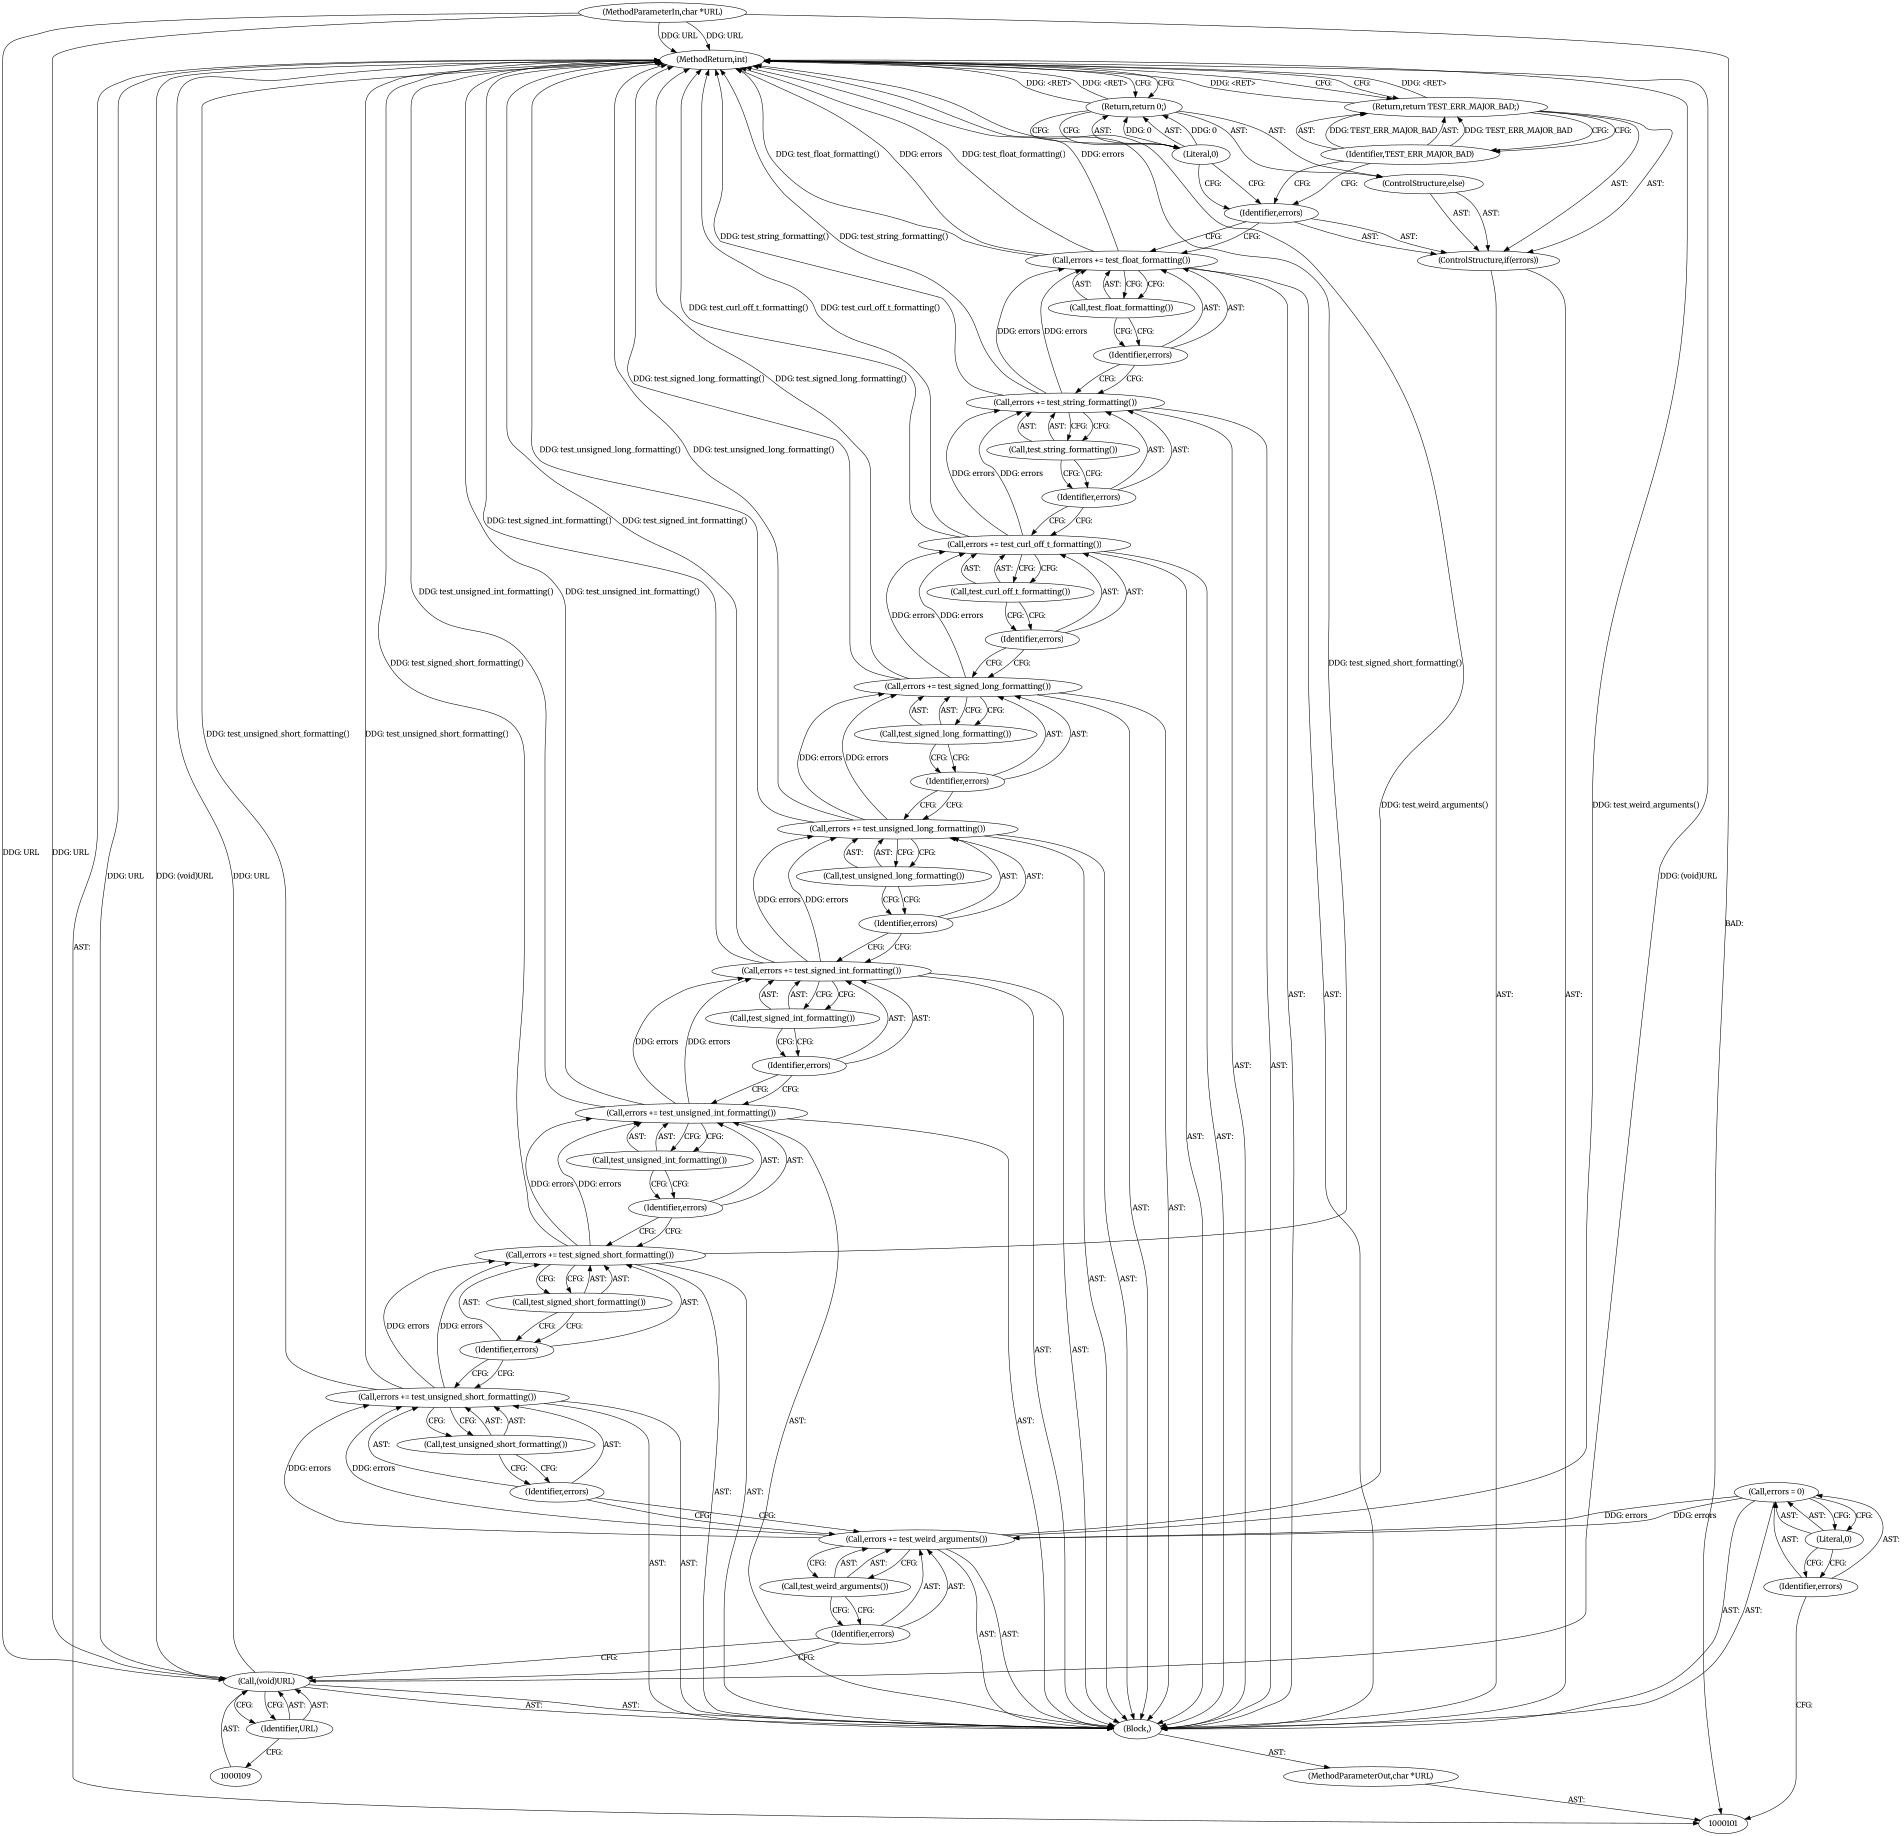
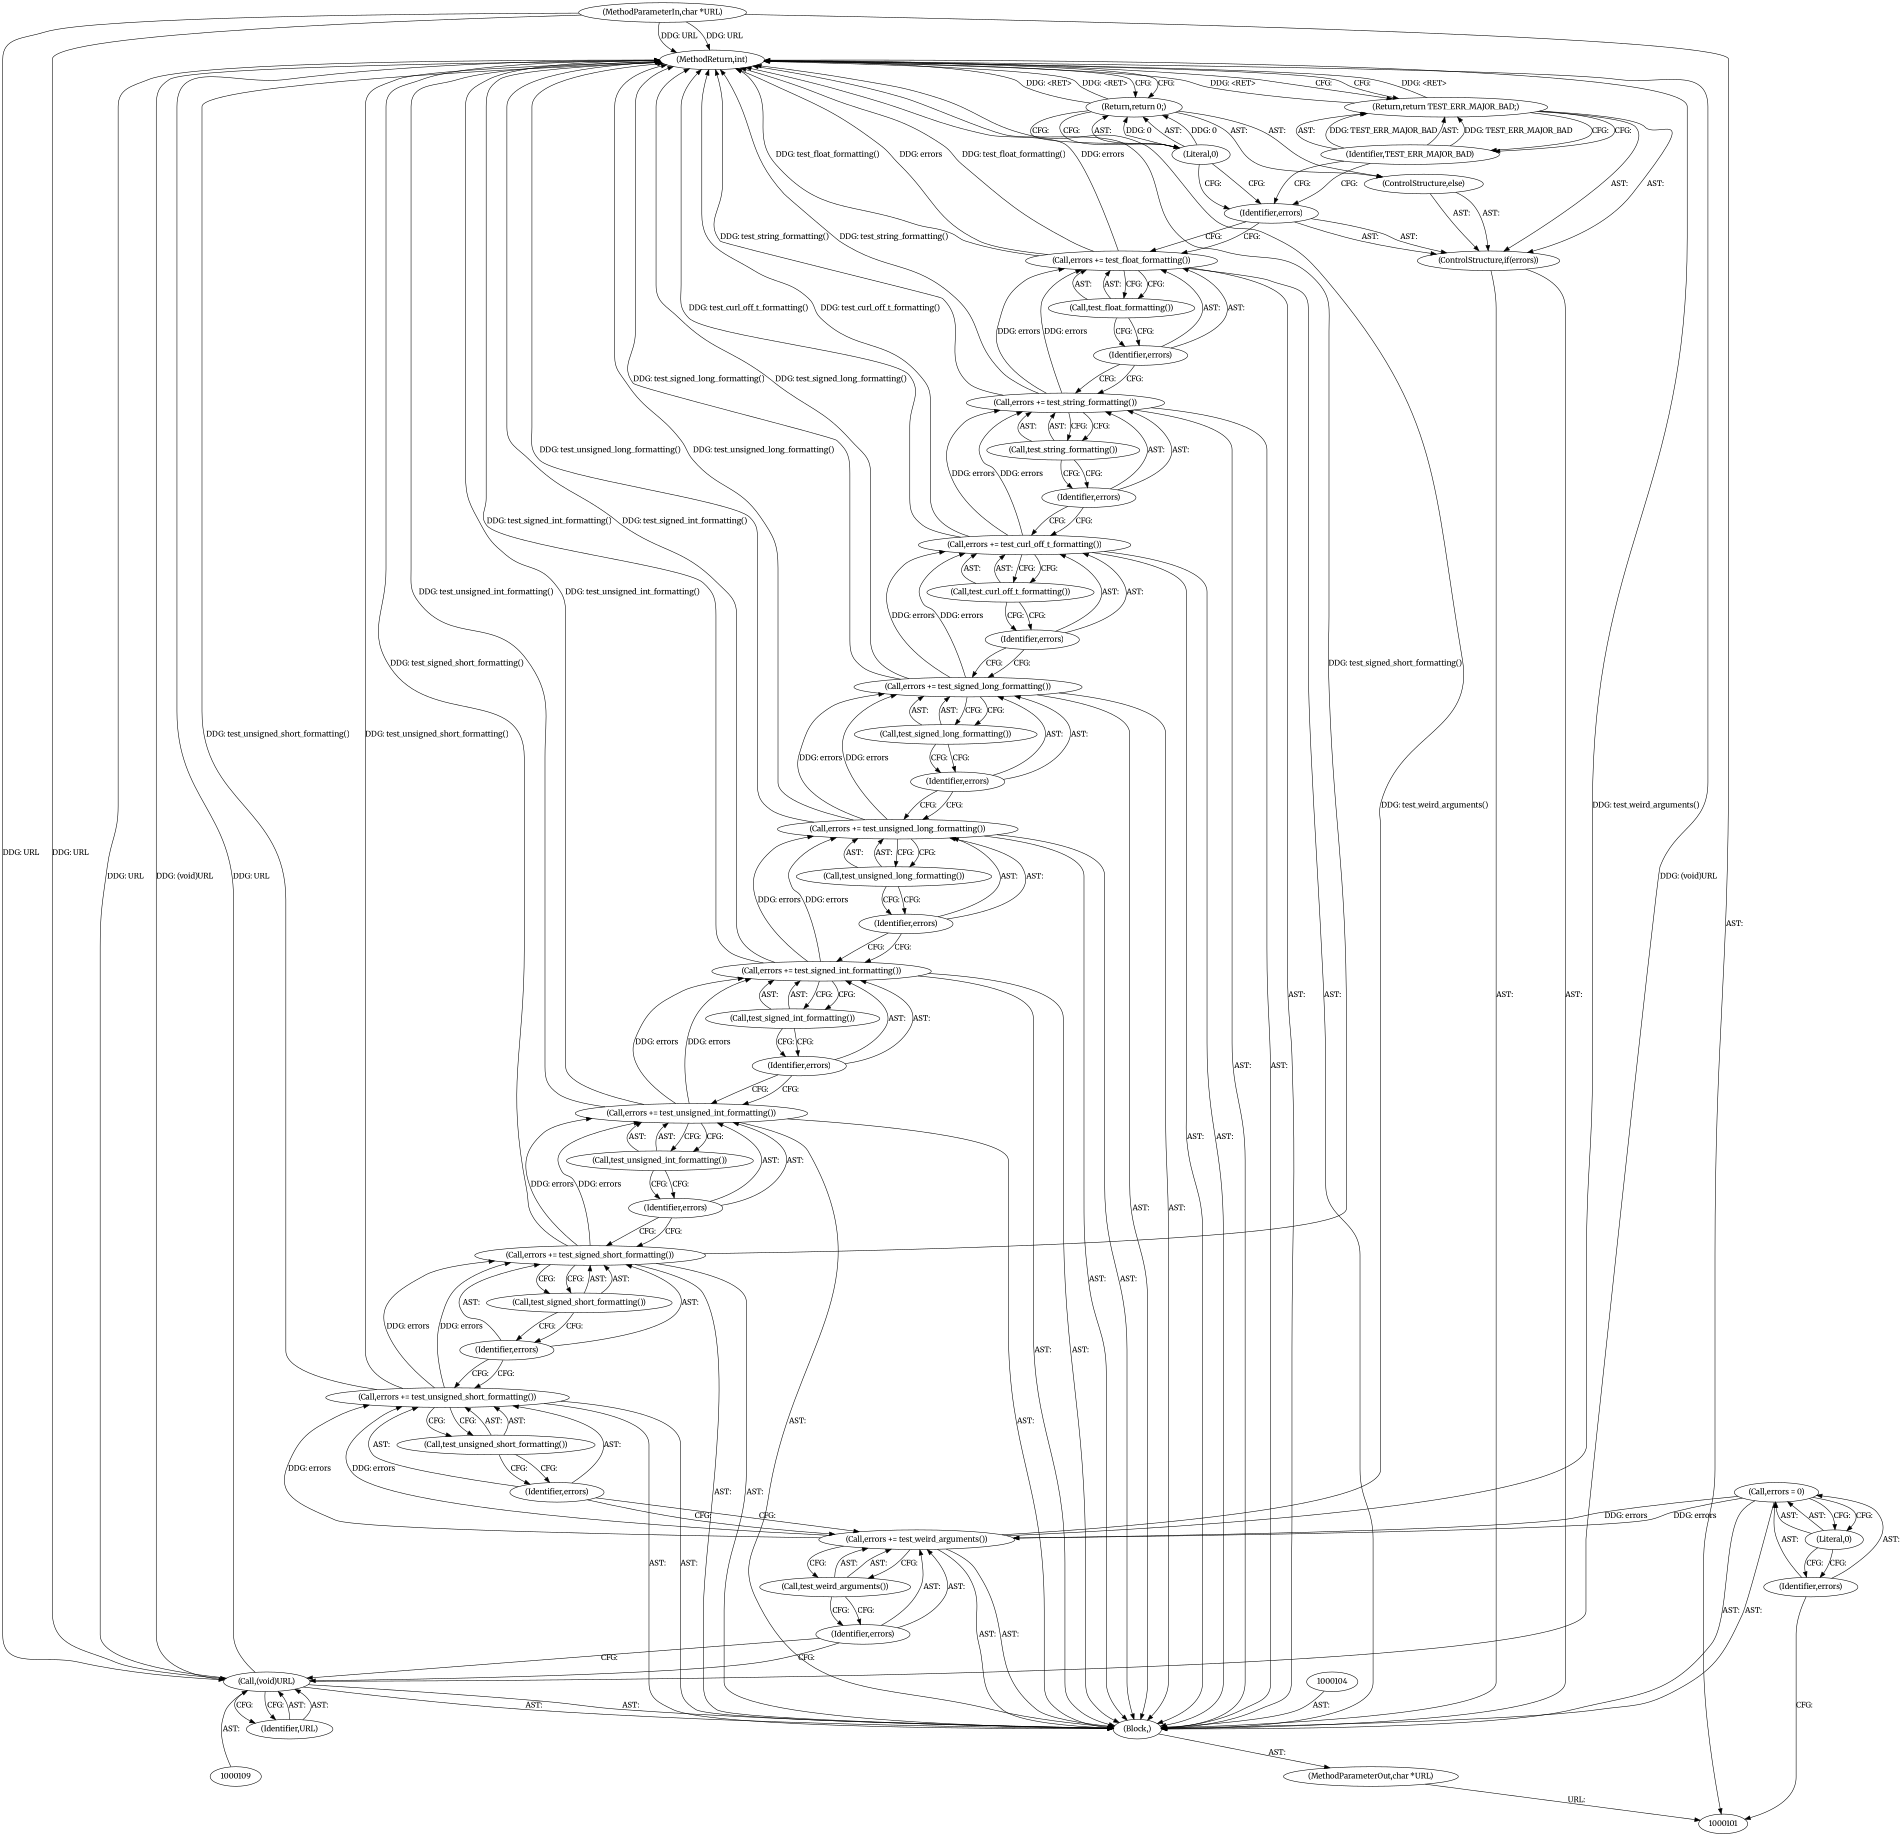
(1735, 924) -> (1735, 924)
(73, 1463) -> none
none -> (1332, 1682)
(264, 1751) -> none
(1578, 1800) -> (1578, 1800)
